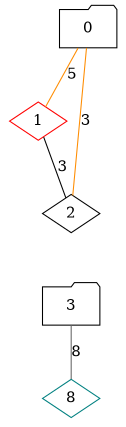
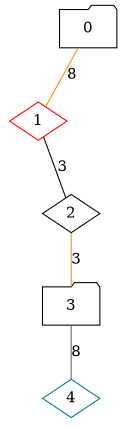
(72, 75) -> (72, 75)
(80, 122) -> (71, 260)
(71, 398) -> (71, 398)
